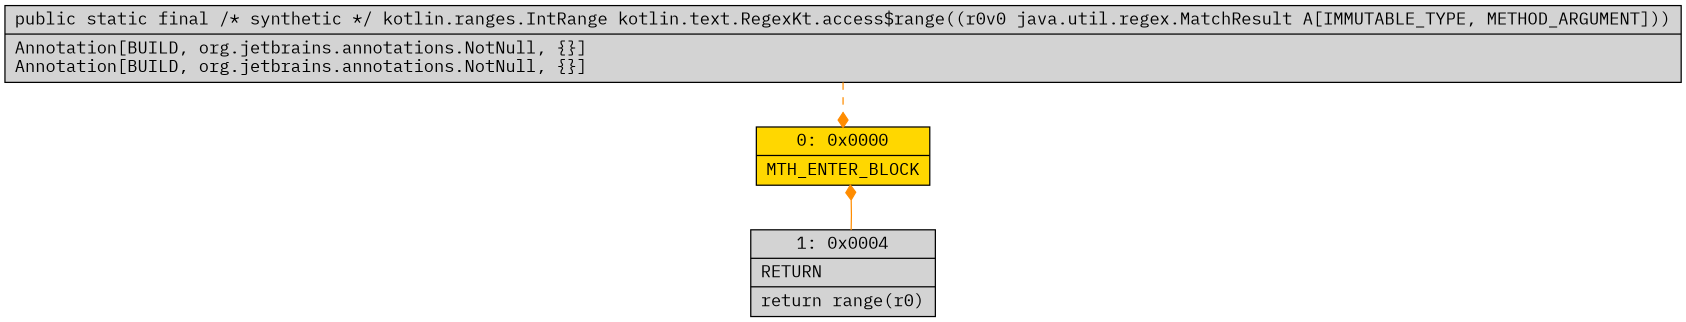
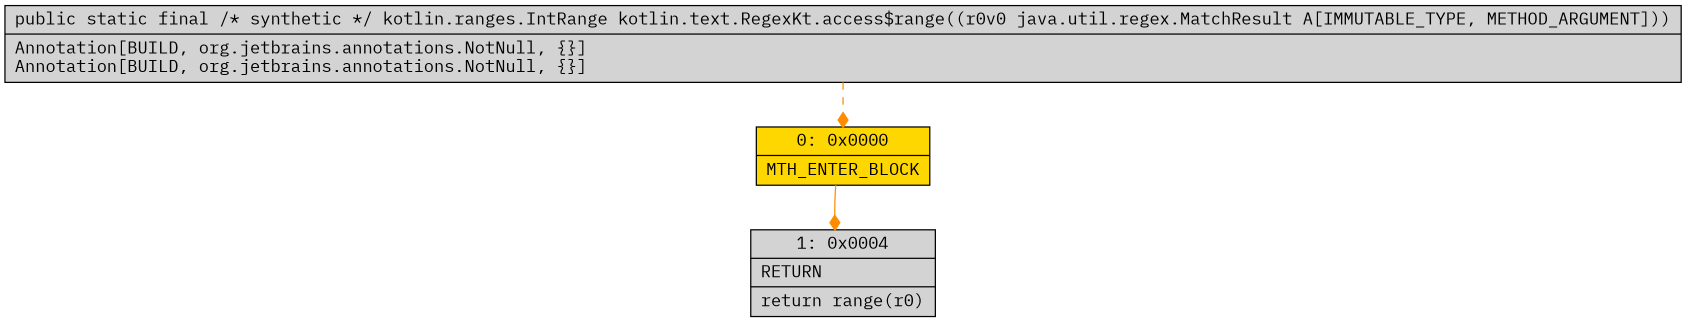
(851, 215) -> (835, 200)
